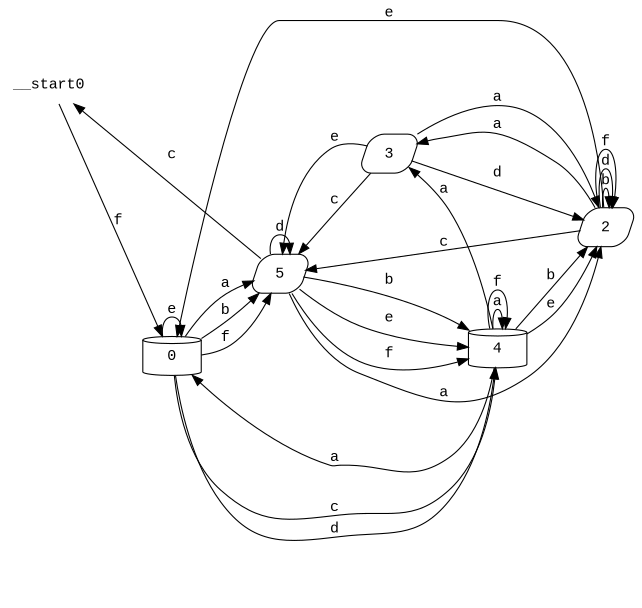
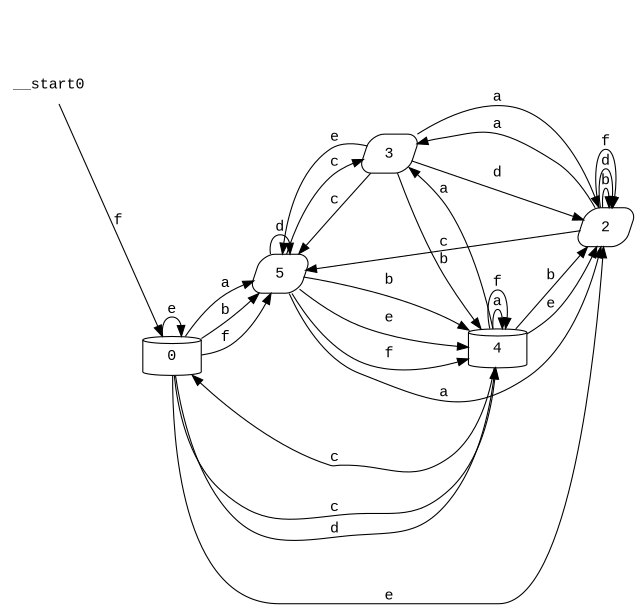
(343, 21) -> (439, 604)
(172, 185) -> (311, 201)
none -> (428, 246)
(335, 457) -> (335, 457)
